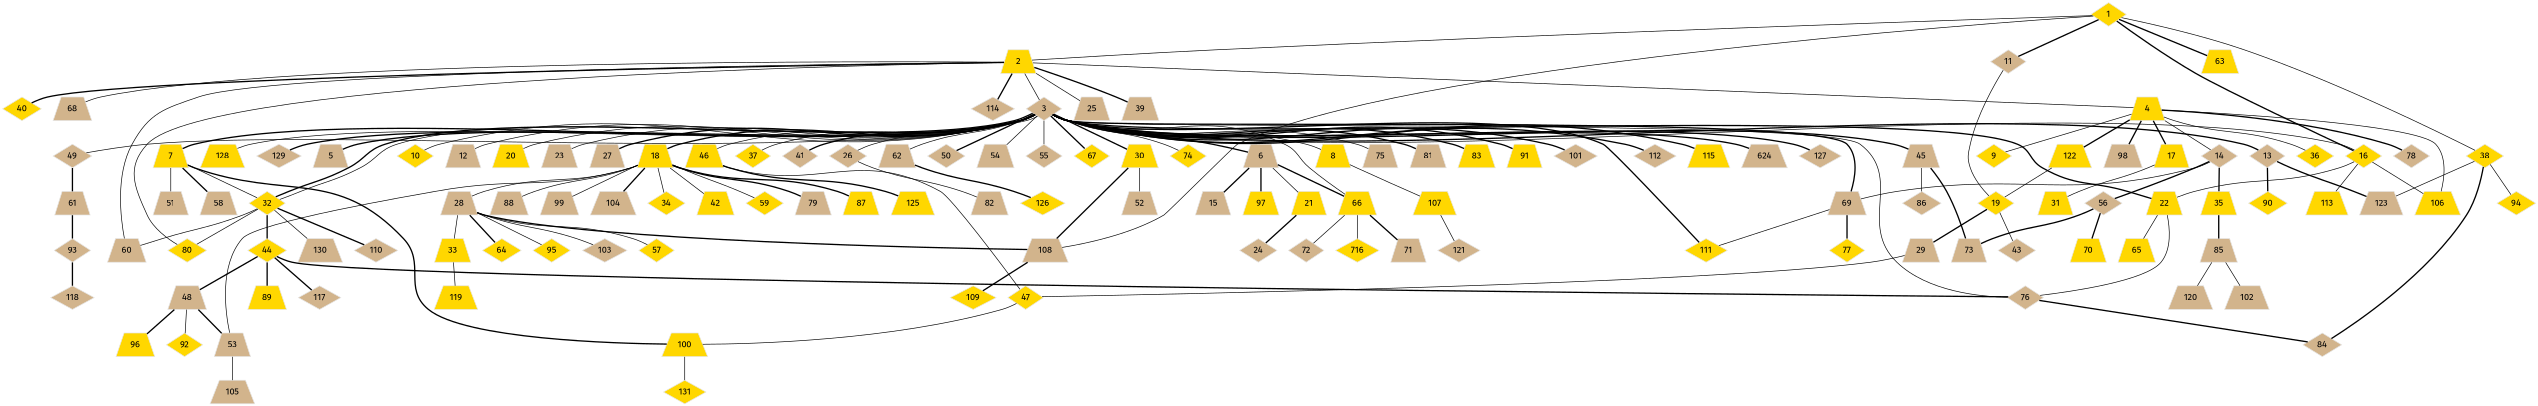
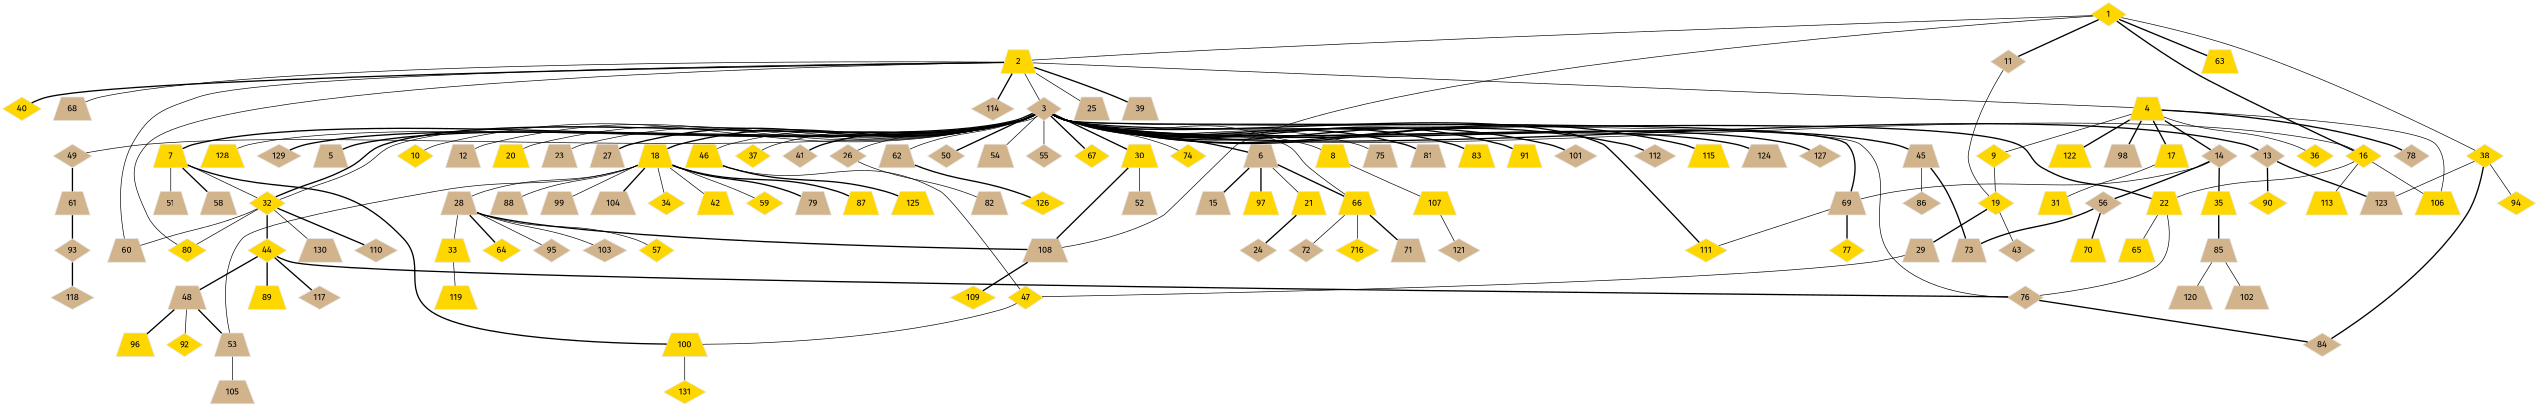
(2182, 132) -> (2182, 132)
(1764, 156) -> (1764, 156)
(2032, 180) -> (1995, 180)
(552, 250) -> (552, 250)
